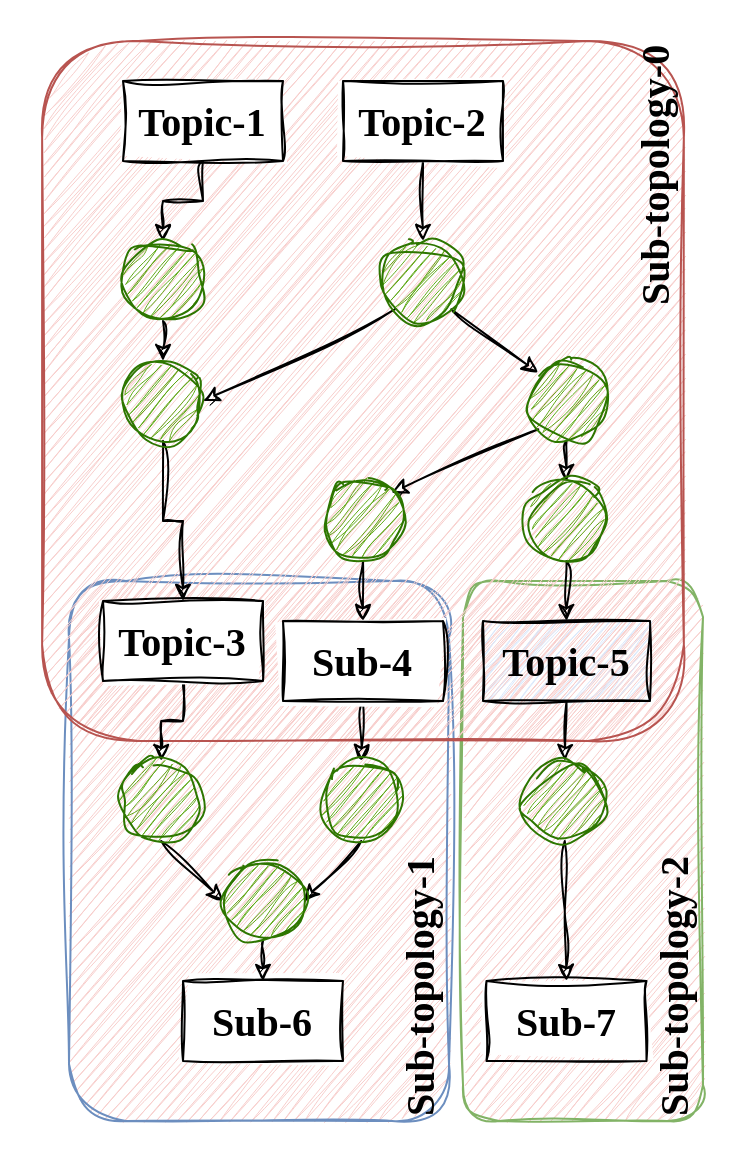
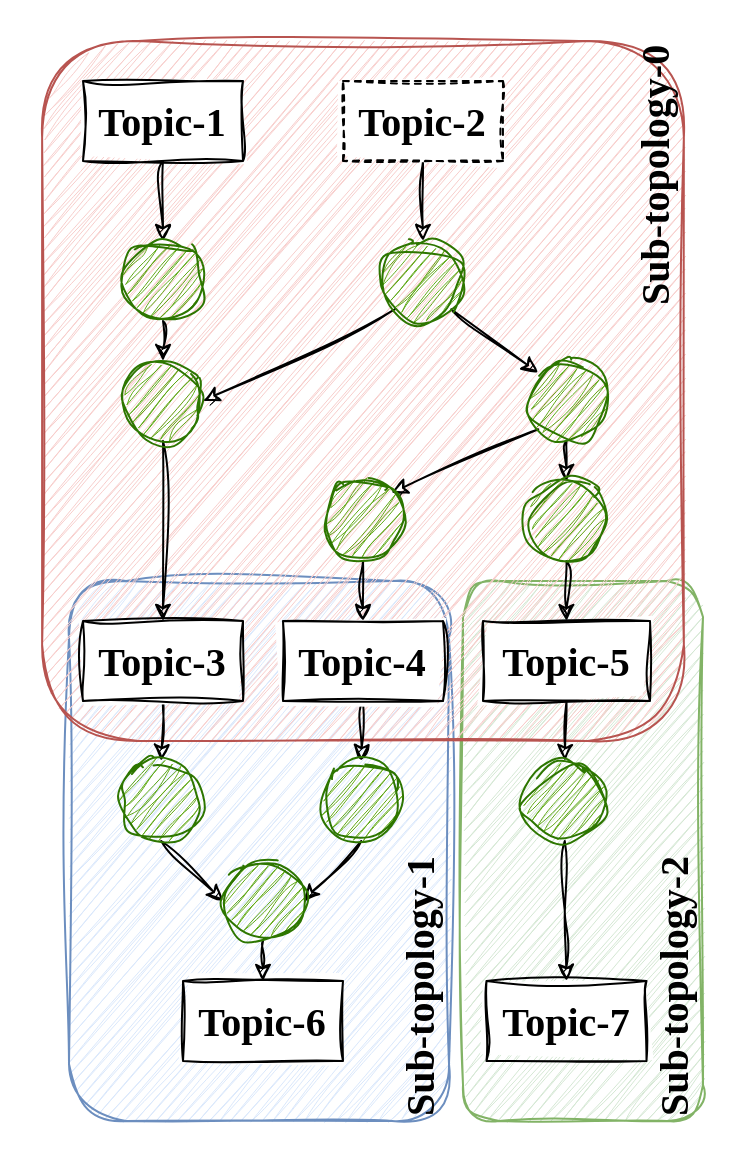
(203, 121) -> (163, 121)
(423, 121) -> (423, 121)
(183, 641) -> (163, 661)
(363, 661) -> (363, 661)
(567, 661) -> (567, 661)
(259, 851) -> (259, 851)
(583, 851) -> (583, 851)
(263, 1021) -> (263, 1021)
(567, 1021) -> (567, 1021)
